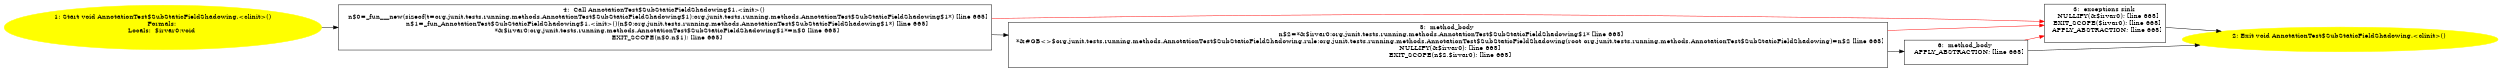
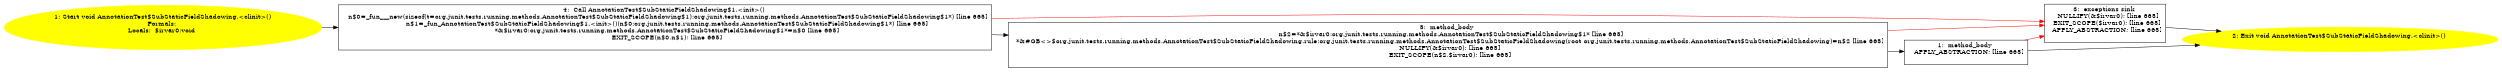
(1966, 52) -> (1966, 52)
